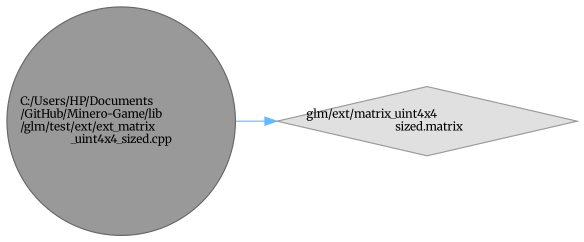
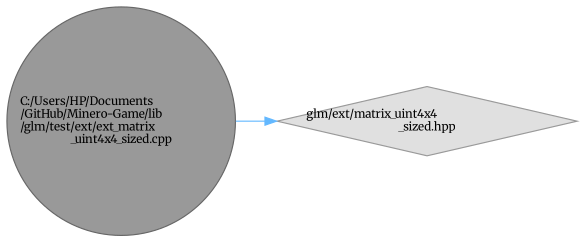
(427, 121) -> (427, 121)
